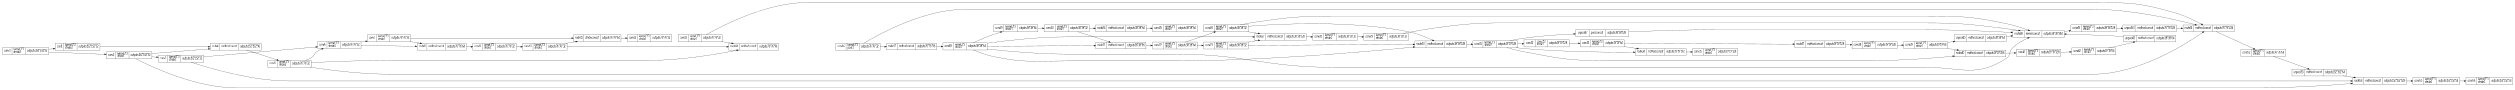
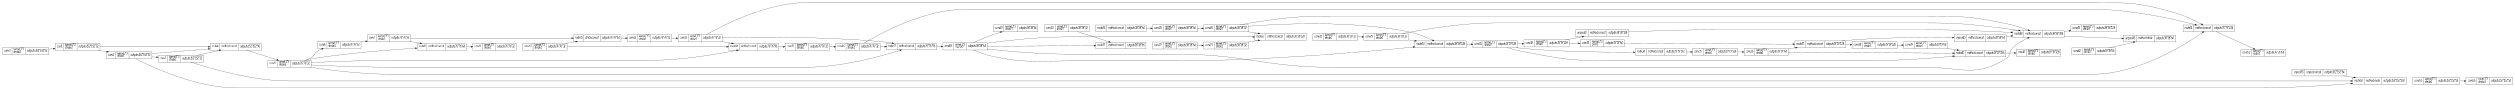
(1040, 28) -> none
(1091, 28) -> none
(2150, 28) -> none
(1597, 33) -> (1598, 33)
(2033, 34) -> (2033, 34)
(2095, 35) -> (2093, 37)
(1541, 36) -> (1574, 38)
(1309, 37) -> none
none -> (674, 38)
none -> (807, 38)
(1197, 38) -> (1199, 28)
(2146, 38) -> (2145, 38)
(1541, 42) -> (1541, 42)
(1950, 42) -> (1897, 38)
(1331, 45) -> (1412, 40)
(1596, 45) -> (1595, 45)
(388, 46) -> (360, 53)
(1148, 46) -> none
(519, 47) -> none
none -> (807, 47)
(851, 48) -> (851, 48)
(958, 48) -> (959, 48)
(1631, 48) -> none
(260, 52) -> (208, 53)
none -> (1766, 52)
(2065, 52) -> none
(77, 53) -> (102, 51)
(2257, 54) -> (2256, 54)
(2291, 63) -> none
none -> (606, 67)
(2314, 72) -> (2314, 72)
(2483, 80) -> (2483, 80)
(2373, 81) -> (2373, 81)
(2409, 81) -> none
